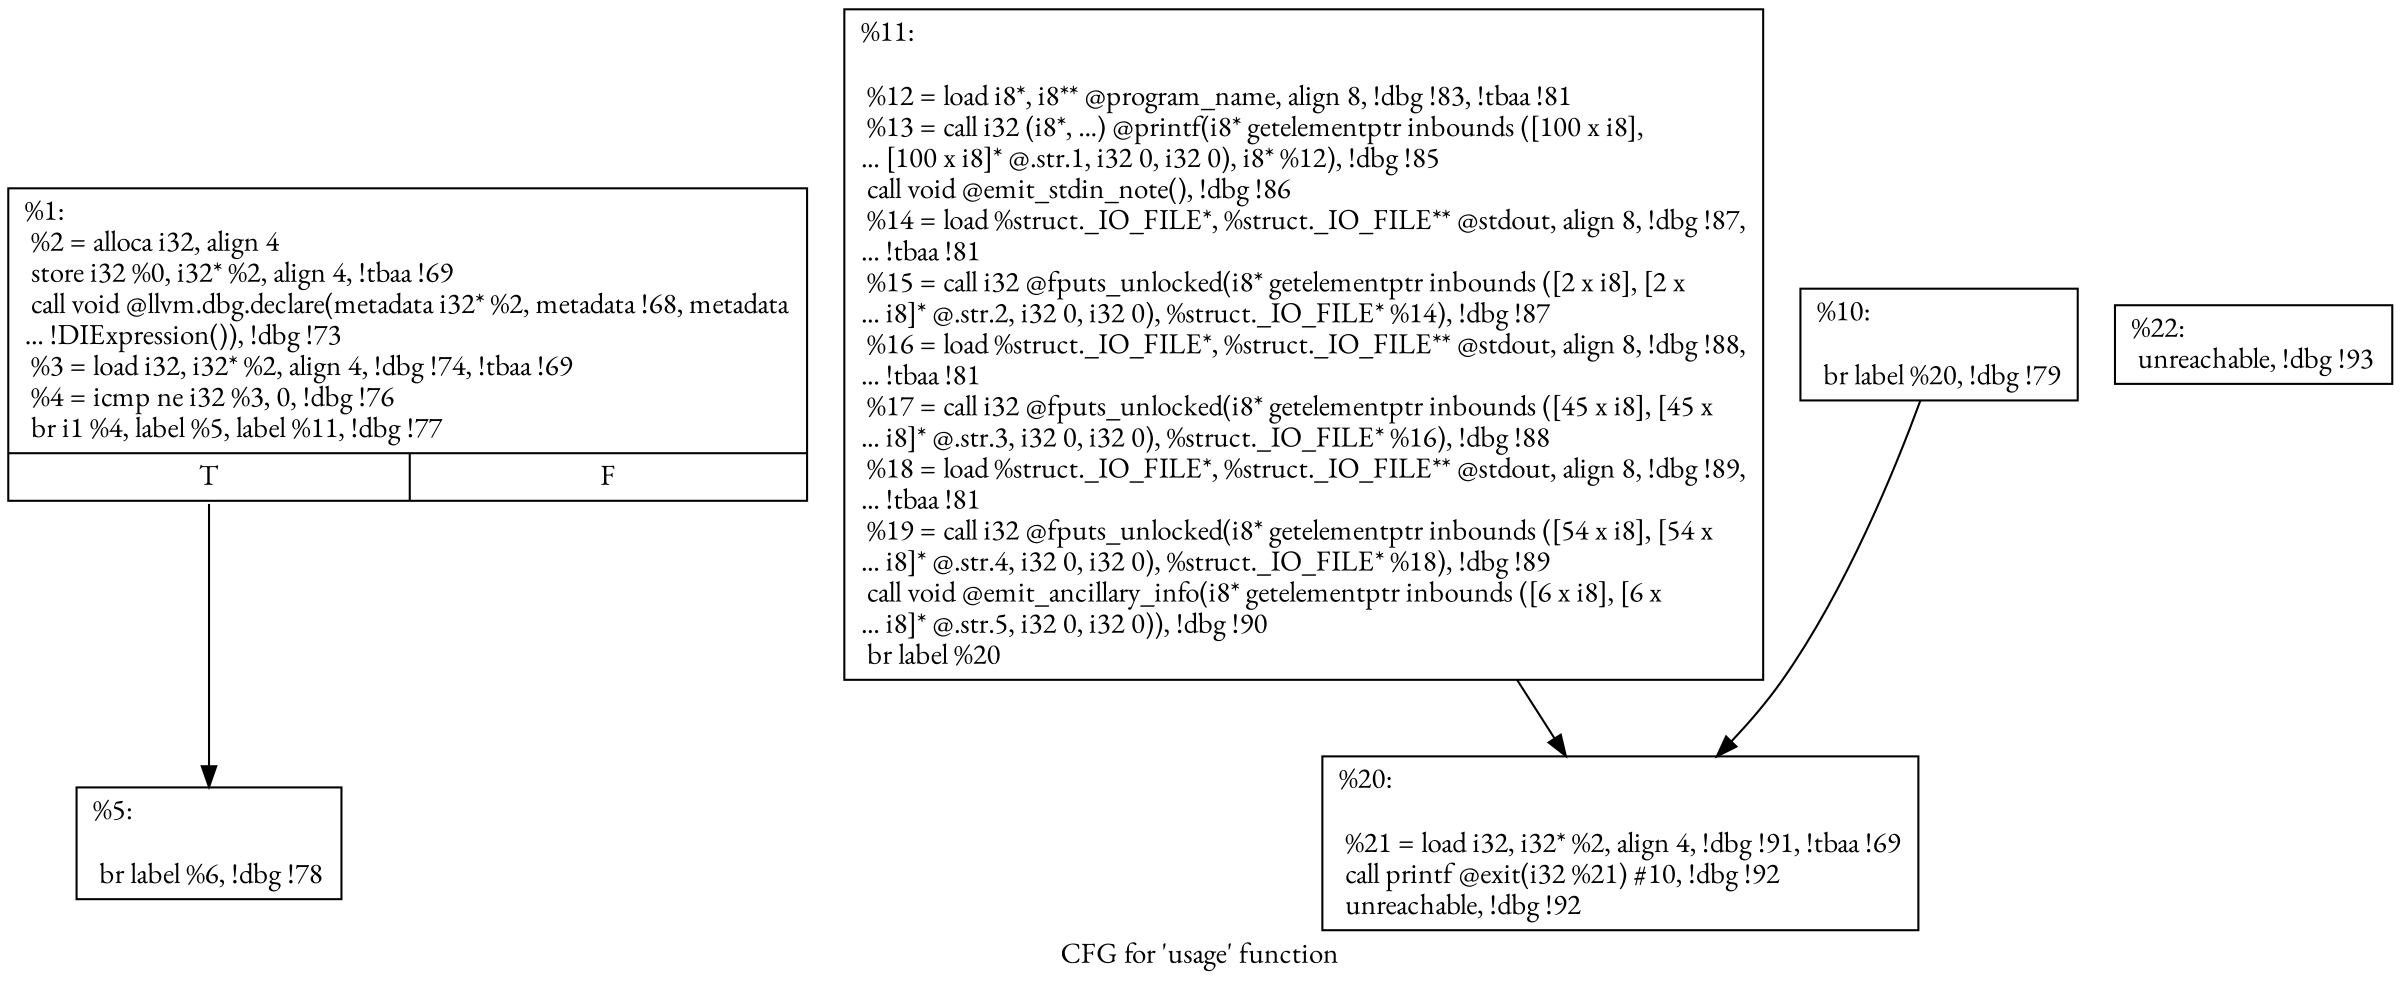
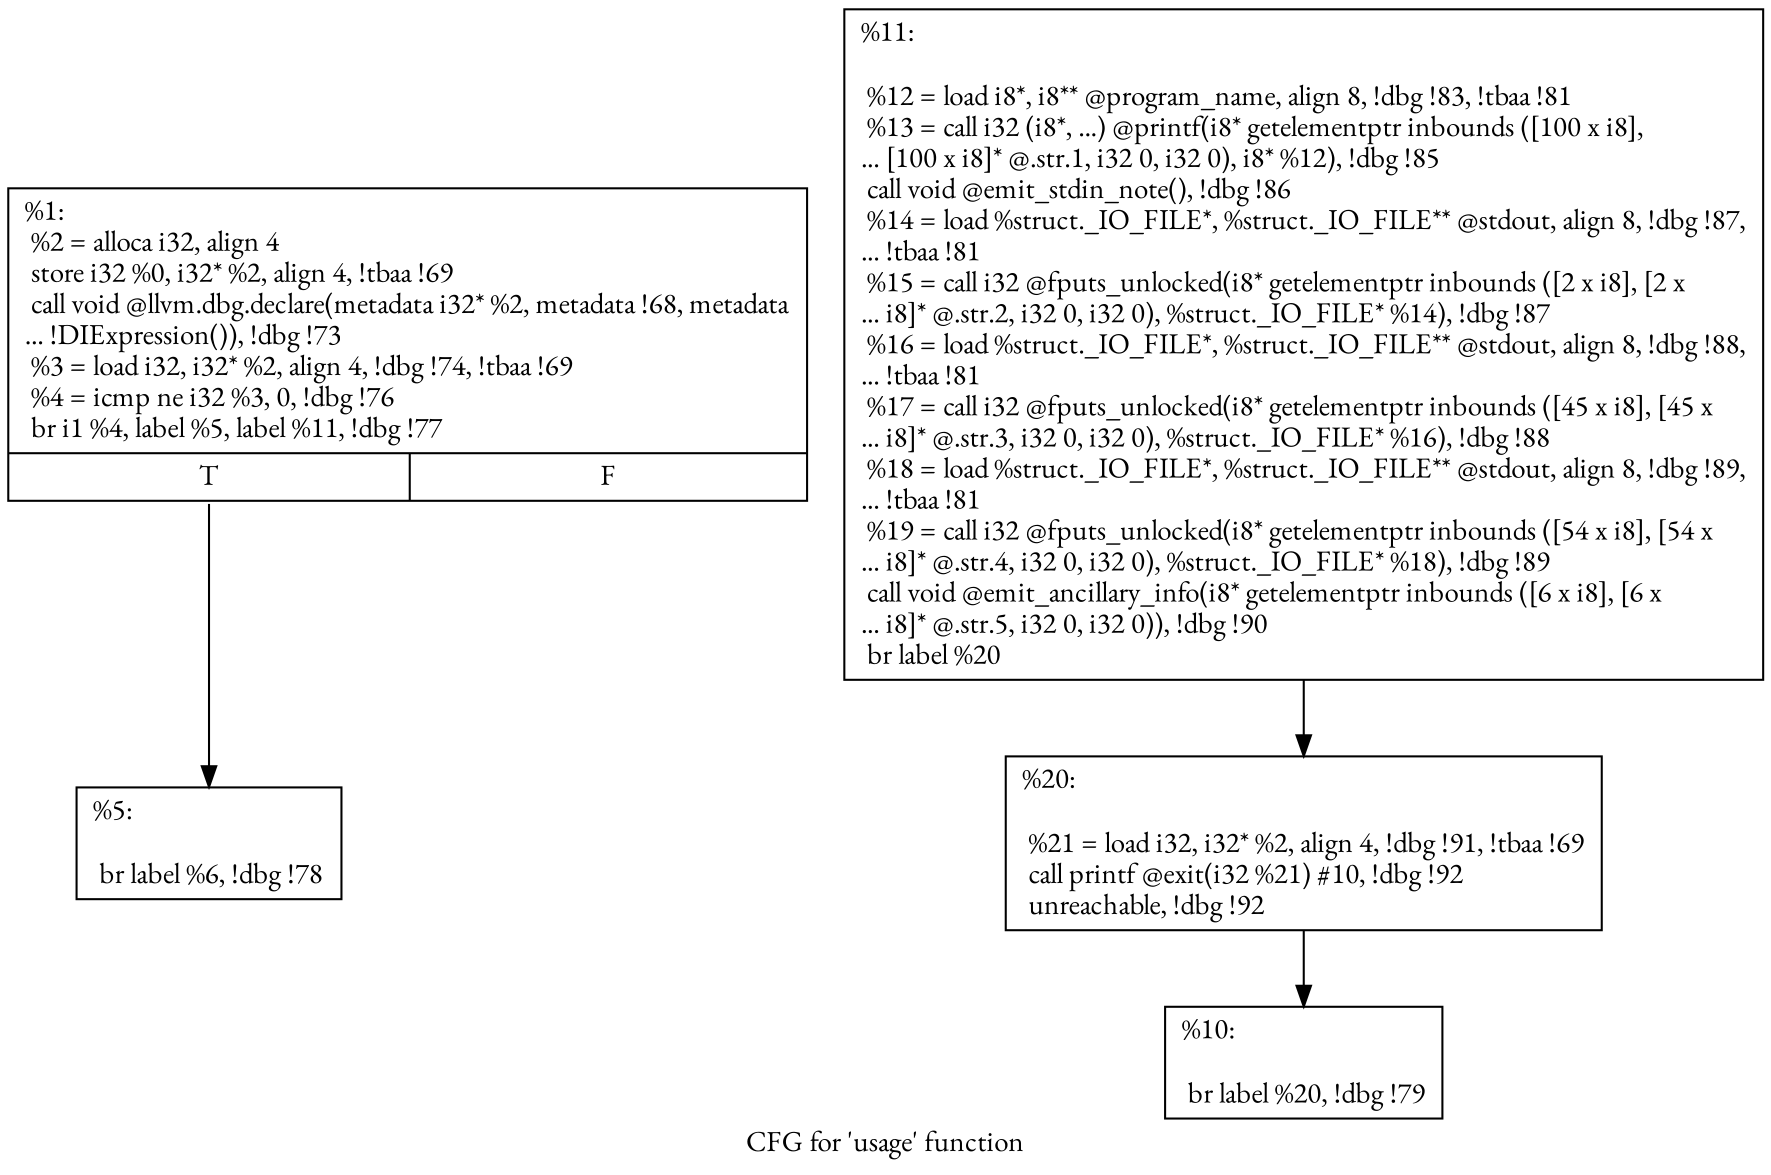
(2254, 345) -> none
(1842, 580) -> (1304, 958)
